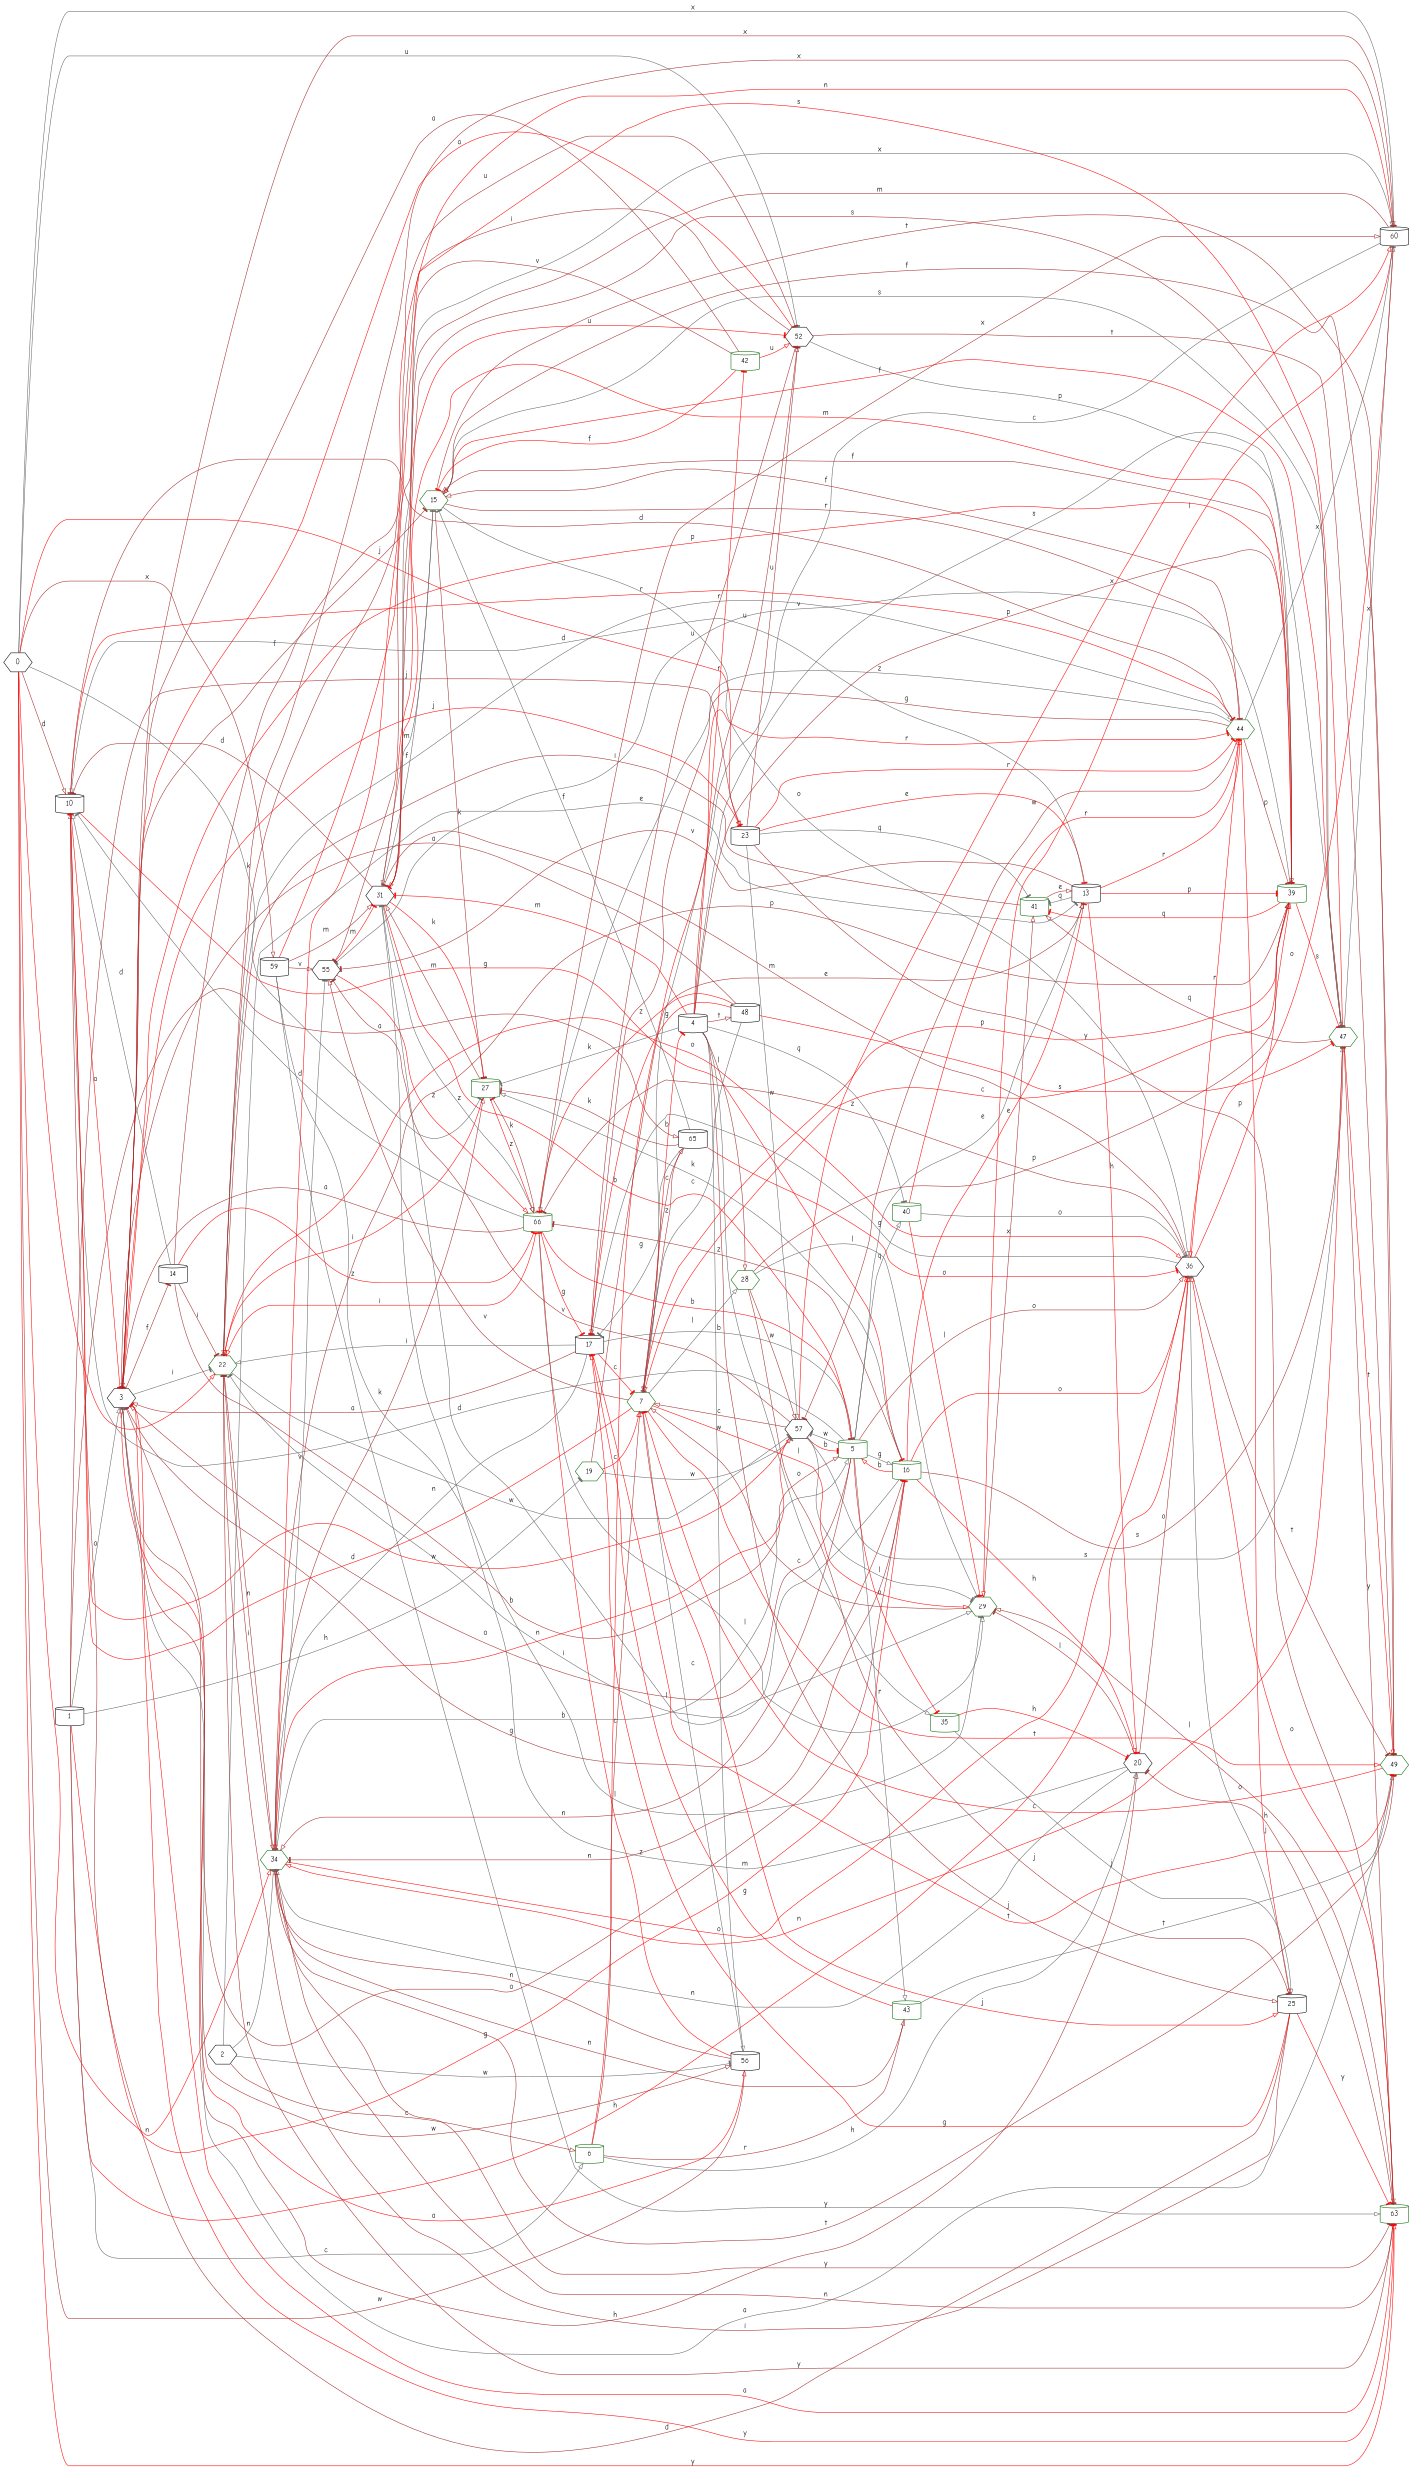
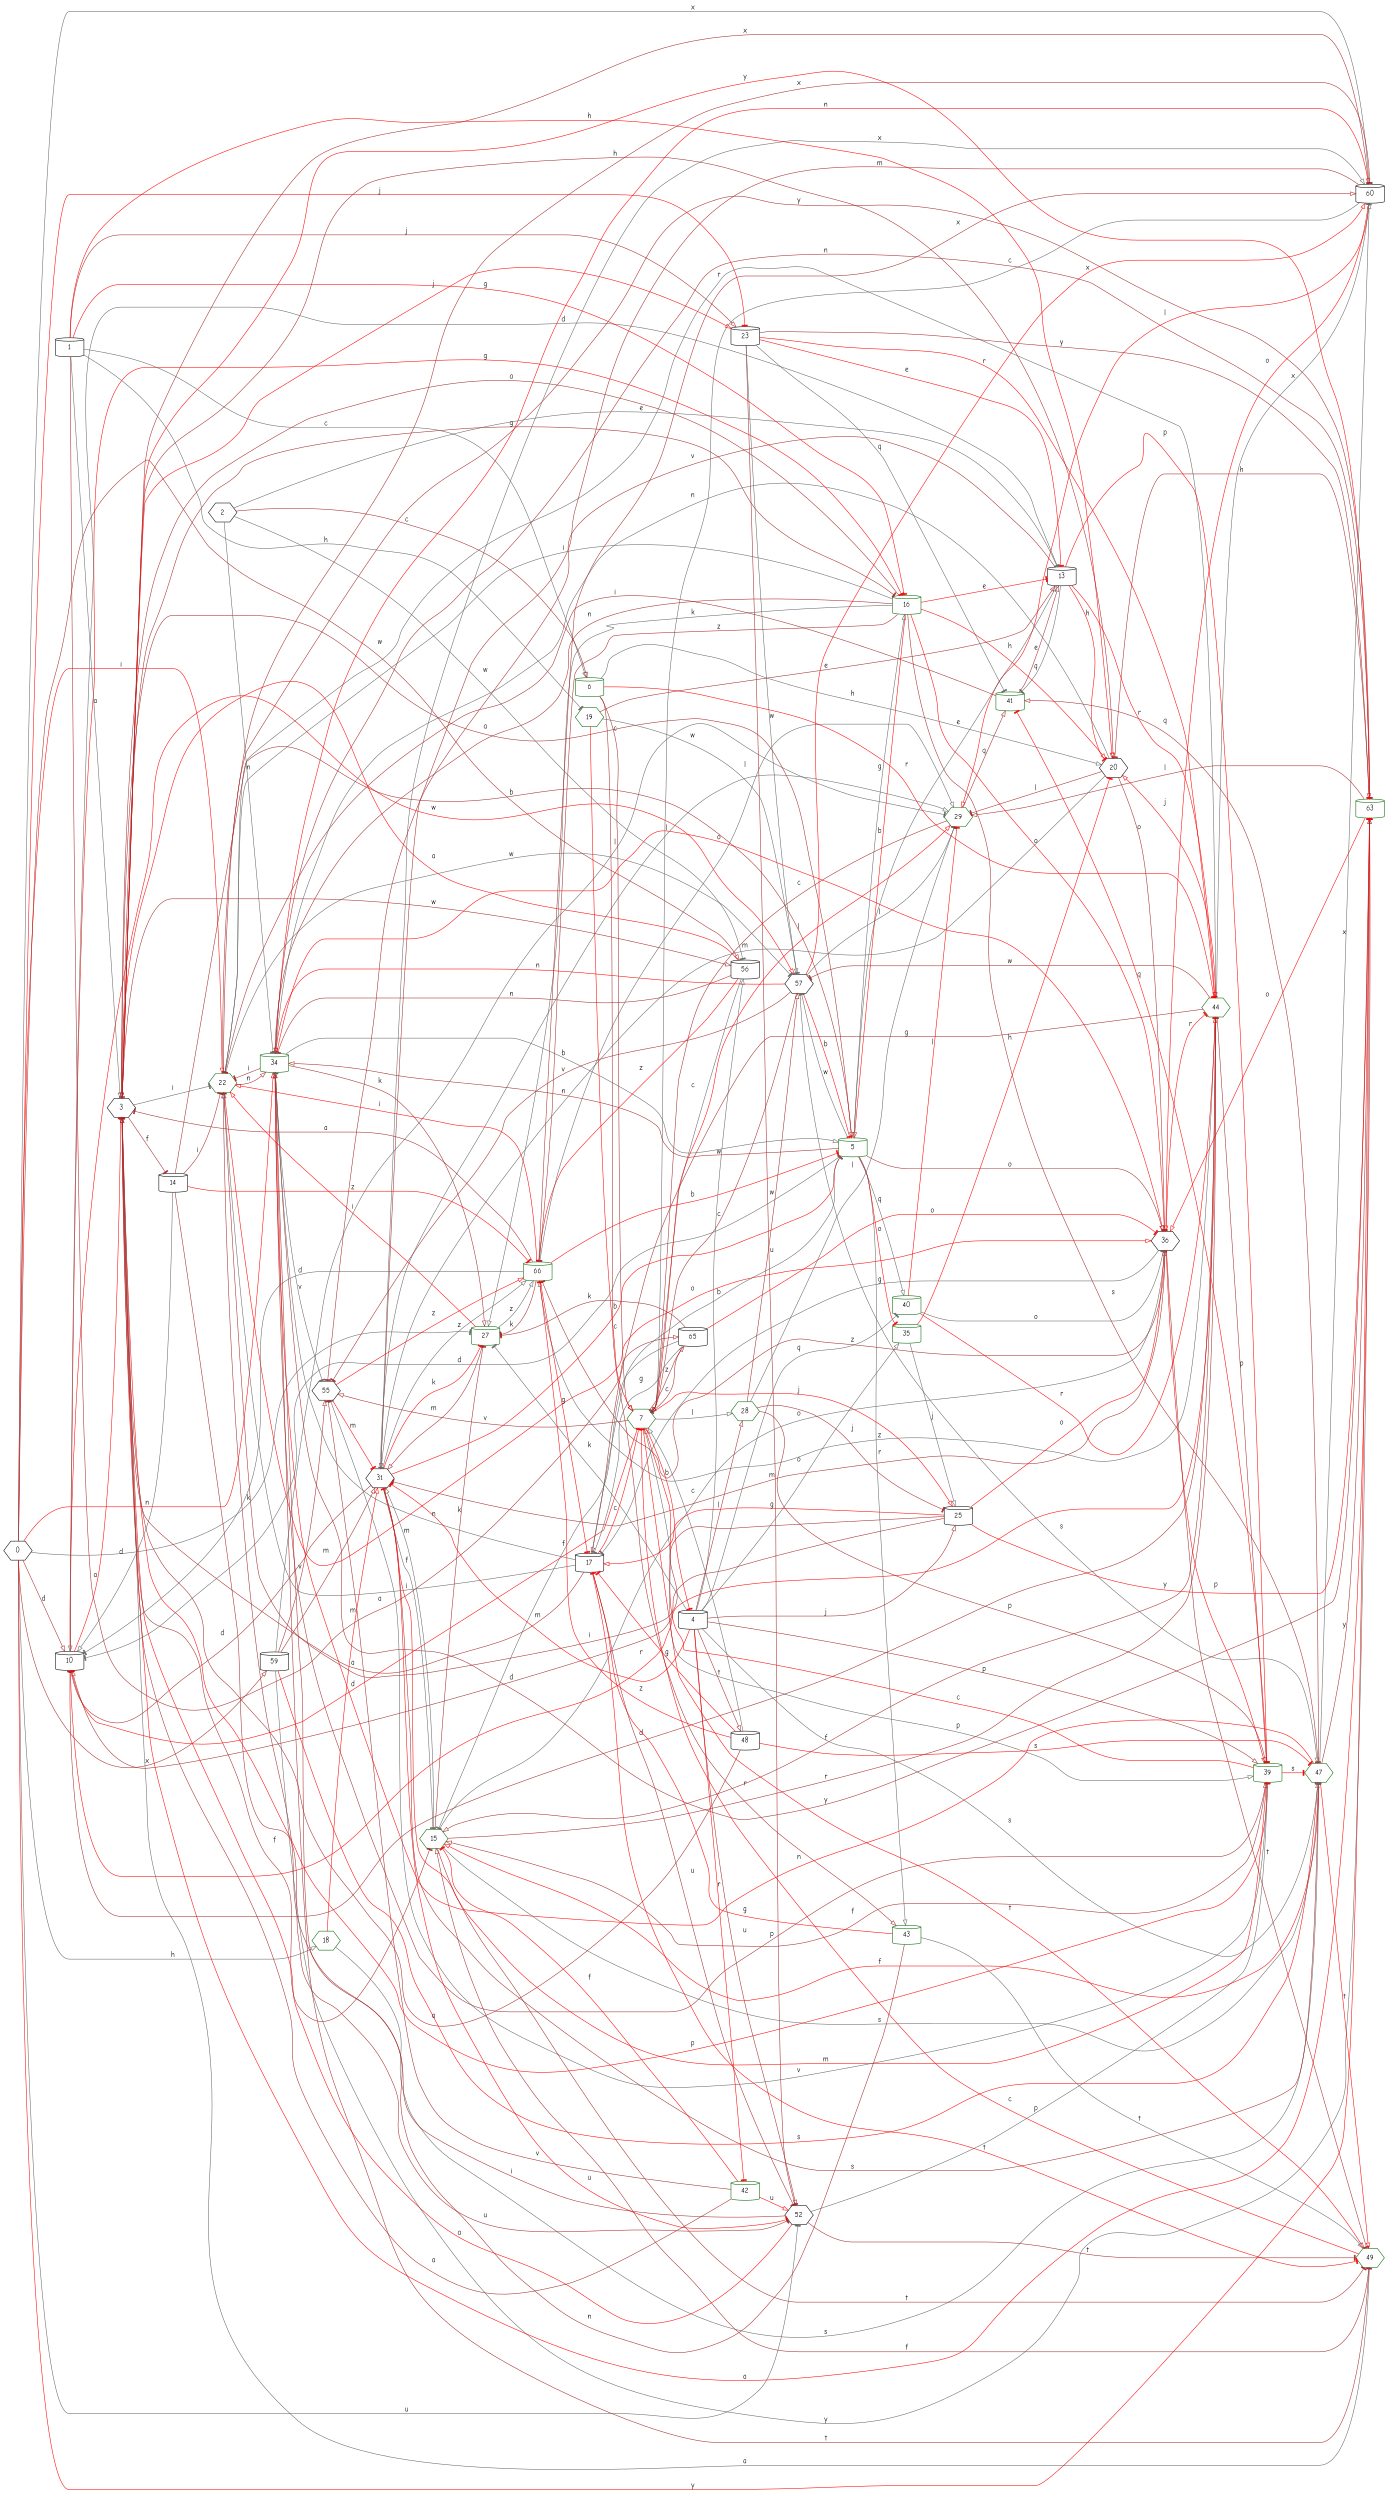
(907, 1035) -> (849, 1711)
(511, 1153) -> (518, 1308)
(1009, 1232) -> (984, 751)
(1256, 1365) -> (1197, 878)
(1202, 1643) -> (1108, 1403)
(274, 1860) -> (274, 1063)
none -> (326, 1941)
(605, 2116) -> (762, 139)
